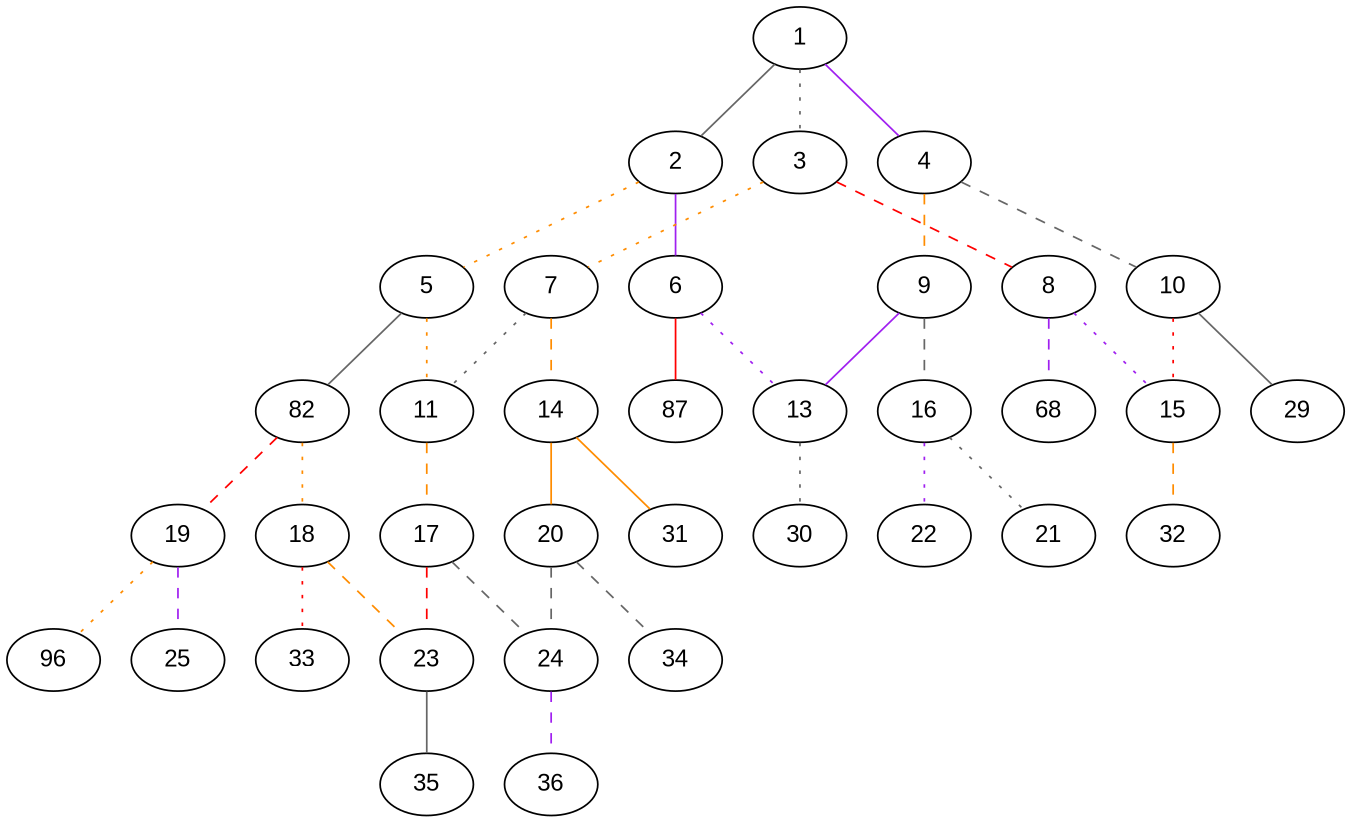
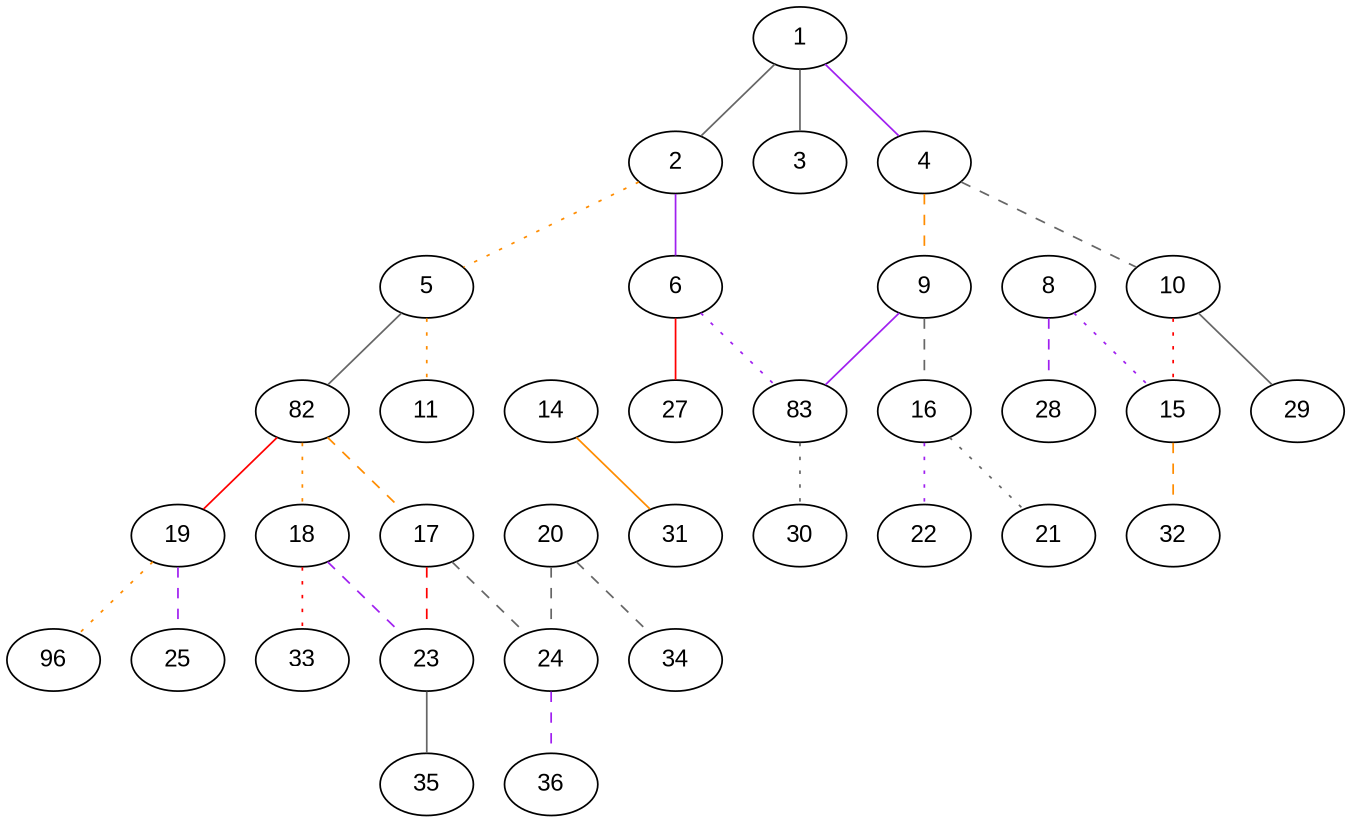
(800, 100) -> (800, 100)
(911, 218) -> none
(551, 287) -> none
(676, 411) -> (676, 411)
(800, 411) -> (800, 411)
(1049, 411) -> (1049, 411)
(240, 473) -> (240, 473)
(427, 474) -> (364, 473)
(551, 474) -> none
(364, 598) -> (364, 598)
